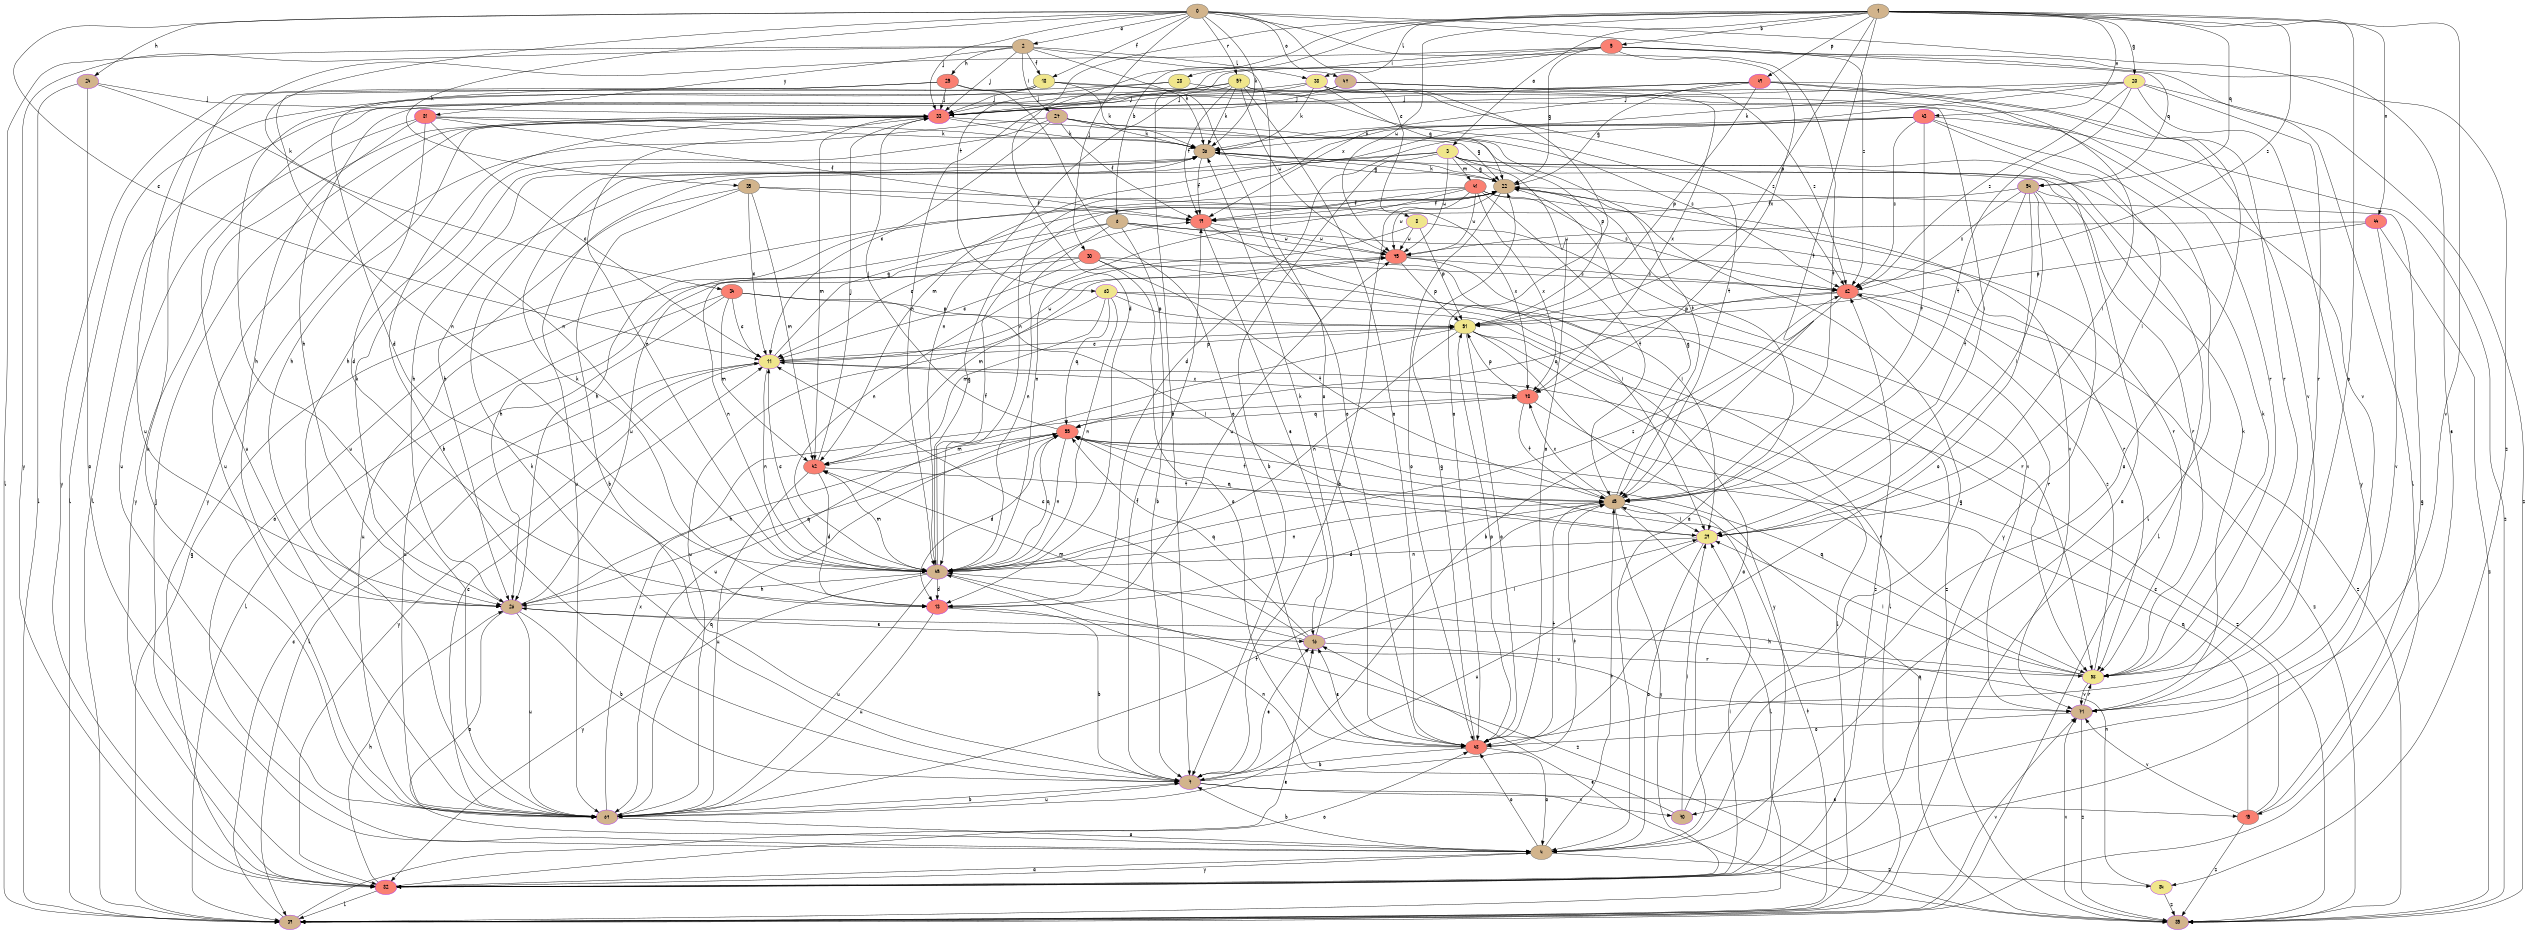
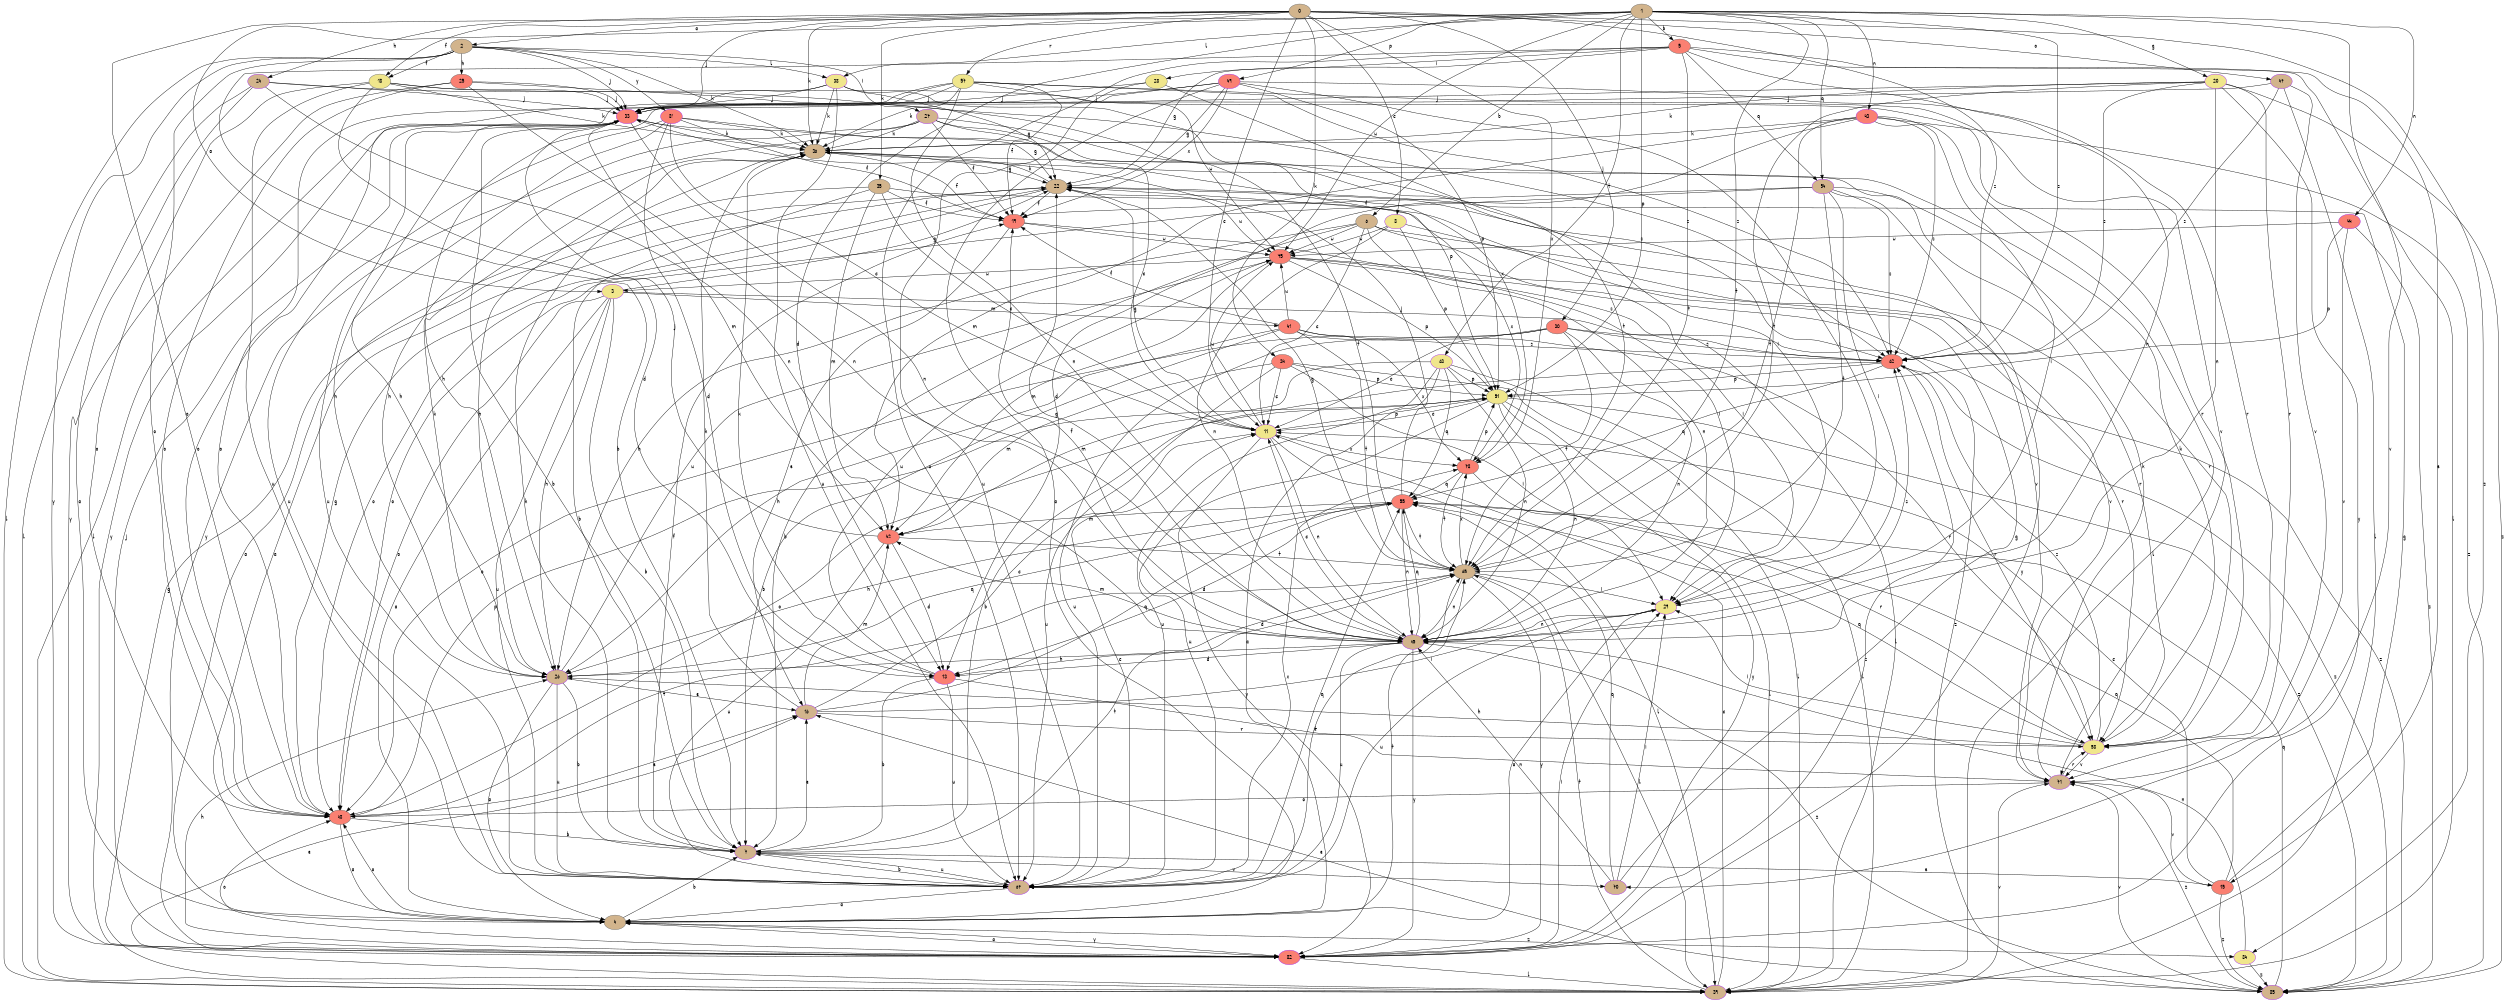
none -> (1099, 120)
(1442, 205) -> (964, 273)
(1082, 273) -> none
(1384, 505) -> (1608, 652)
